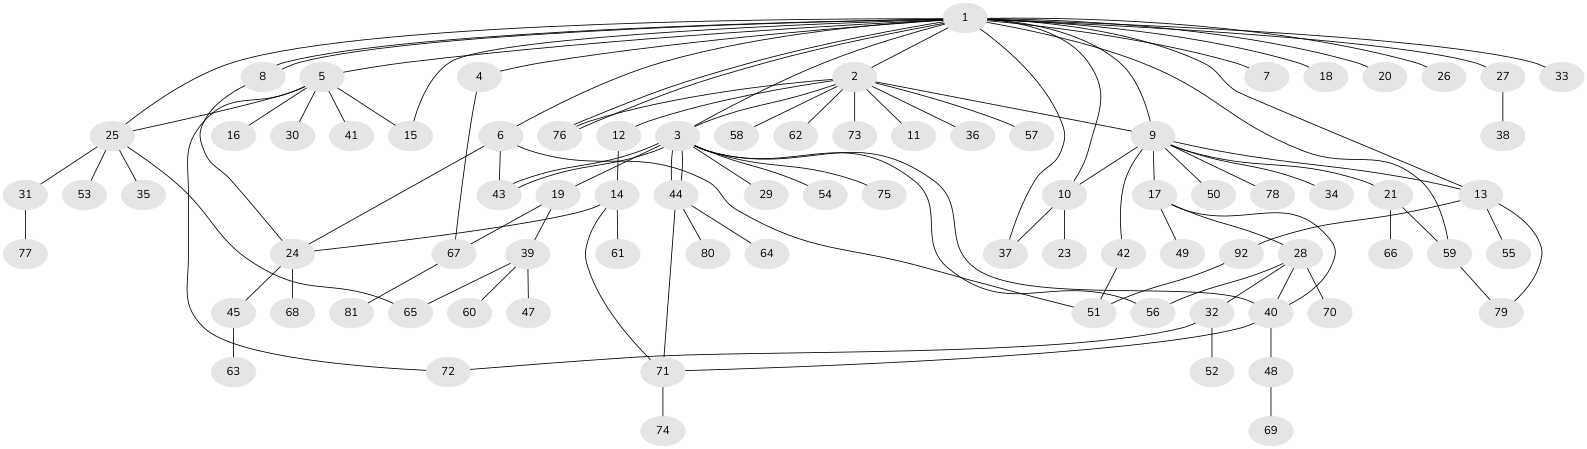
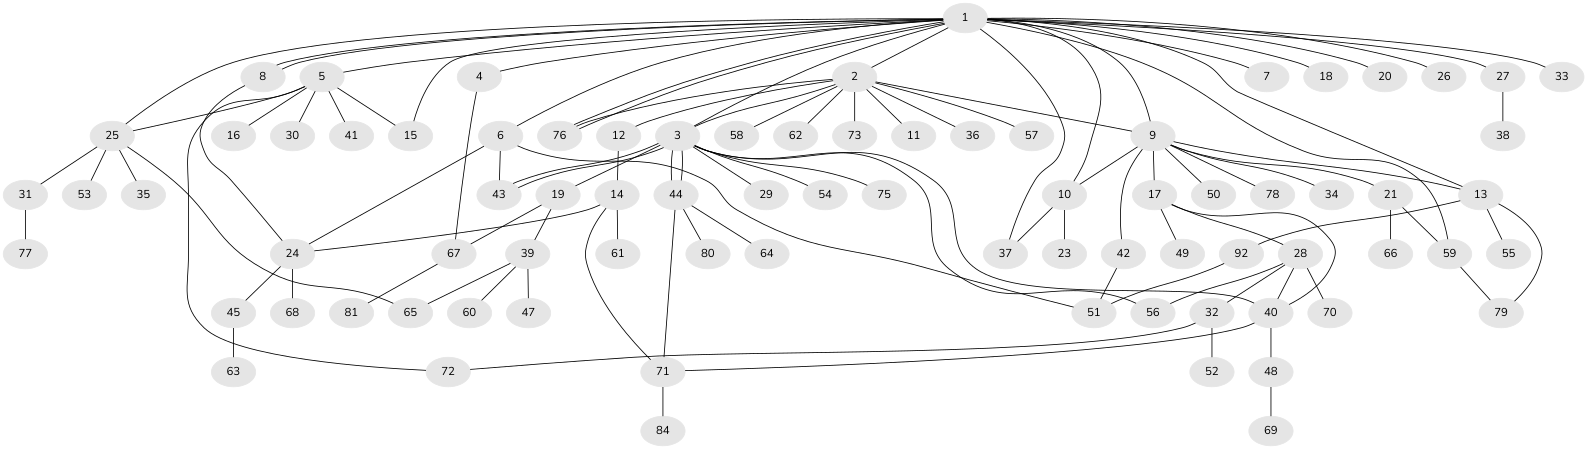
(663, 431) -> (663, 431)
